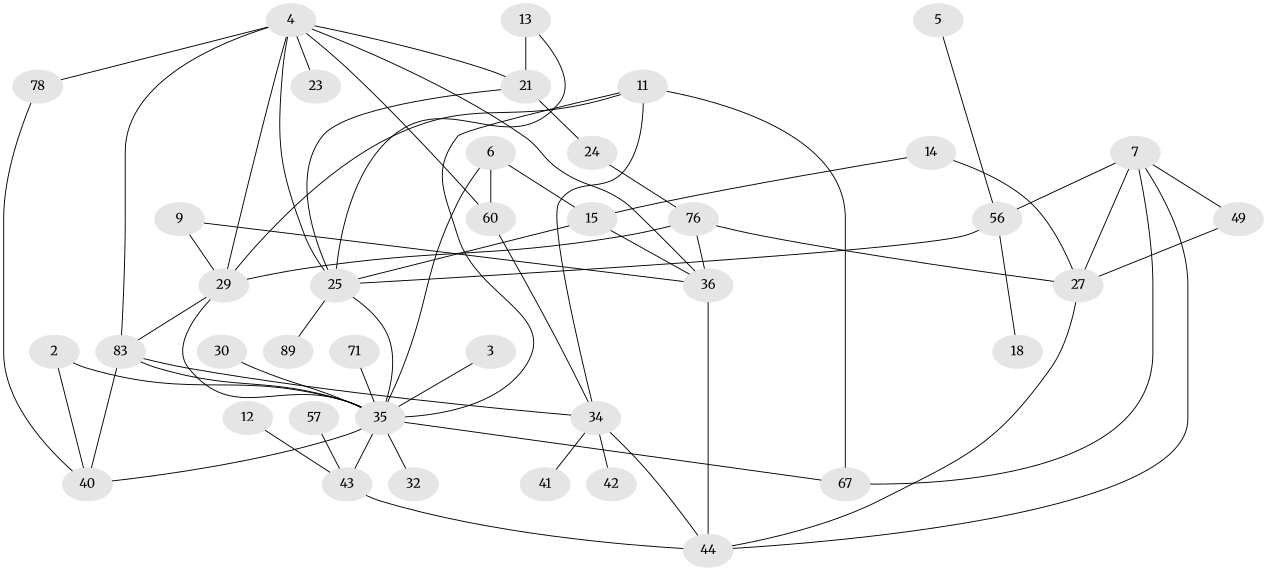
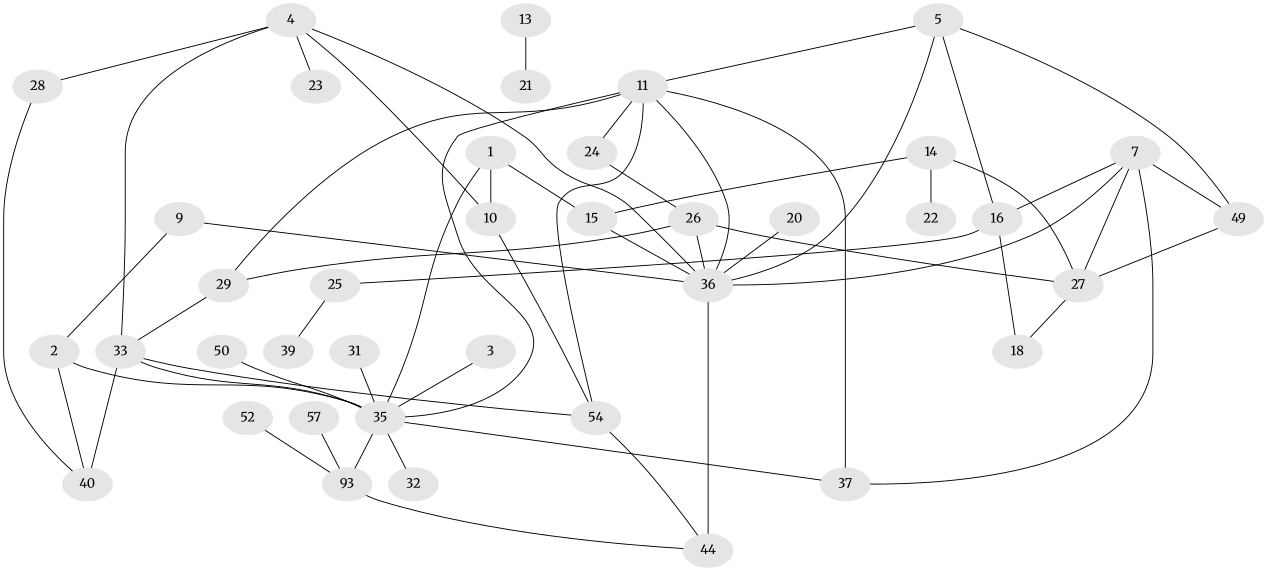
(411, 48) -> none
none -> (791, 53)
(38, 87) -> (38, 87)
none -> (1108, 96)
(559, 120) -> (617, 120)
(463, 121) -> none
(342, 123) -> none
(256, 153) -> none
(491, 153) -> (491, 153)
(282, 158) -> none
none -> (715, 177)
none -> (867, 189)
(491, 219) -> (491, 219)
(693, 219) -> (693, 219)
none -> (795, 219)
none -> (931, 219)
(997, 219) -> (997, 219)
(490, 246) -> none
(202, 252) -> (117, 285)
(390, 343) -> none
(121, 352) -> (121, 352)
(222, 352) -> (222, 352)
(288, 352) -> (288, 352)
(355, 352) -> (355, 352)
(232, 396) -> none
(248, 418) -> (248, 418)
(596, 418) -> (596, 418)
(238, 462) -> none
(940, 469) -> (1048, 319)
(347, 484) -> (347, 484)
(545, 484) -> none
(611, 484) -> none
(845, 484) -> (845, 484)
(1102, 489) -> (951, 261)
